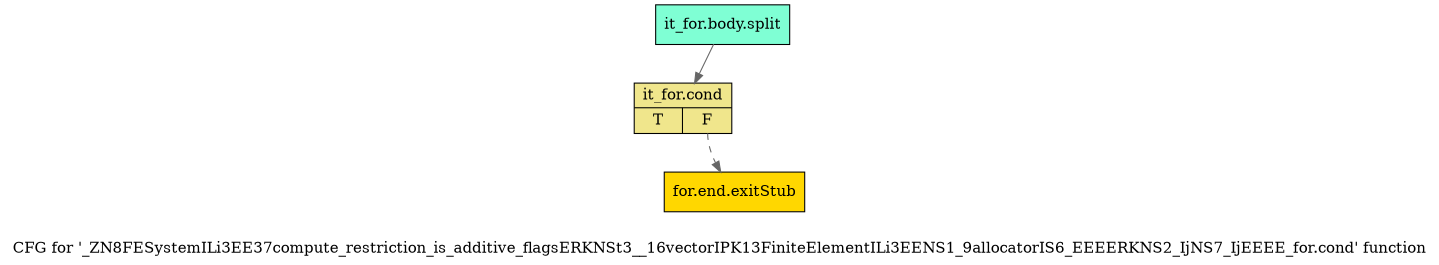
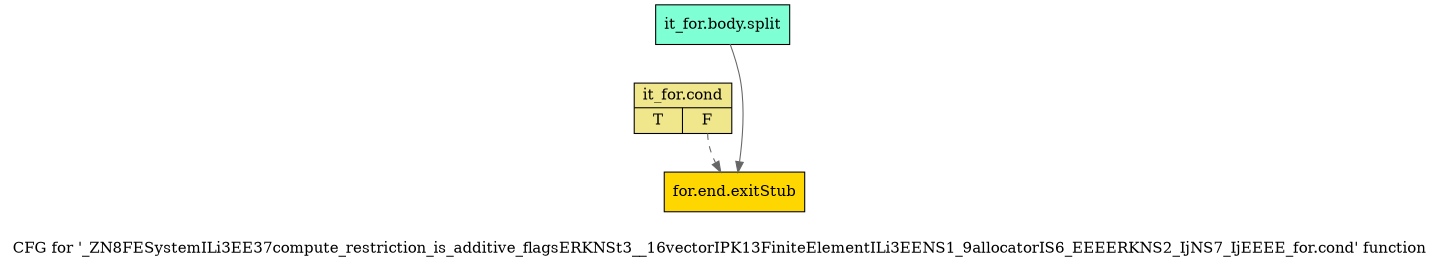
(706, 59) -> (743, 102)
